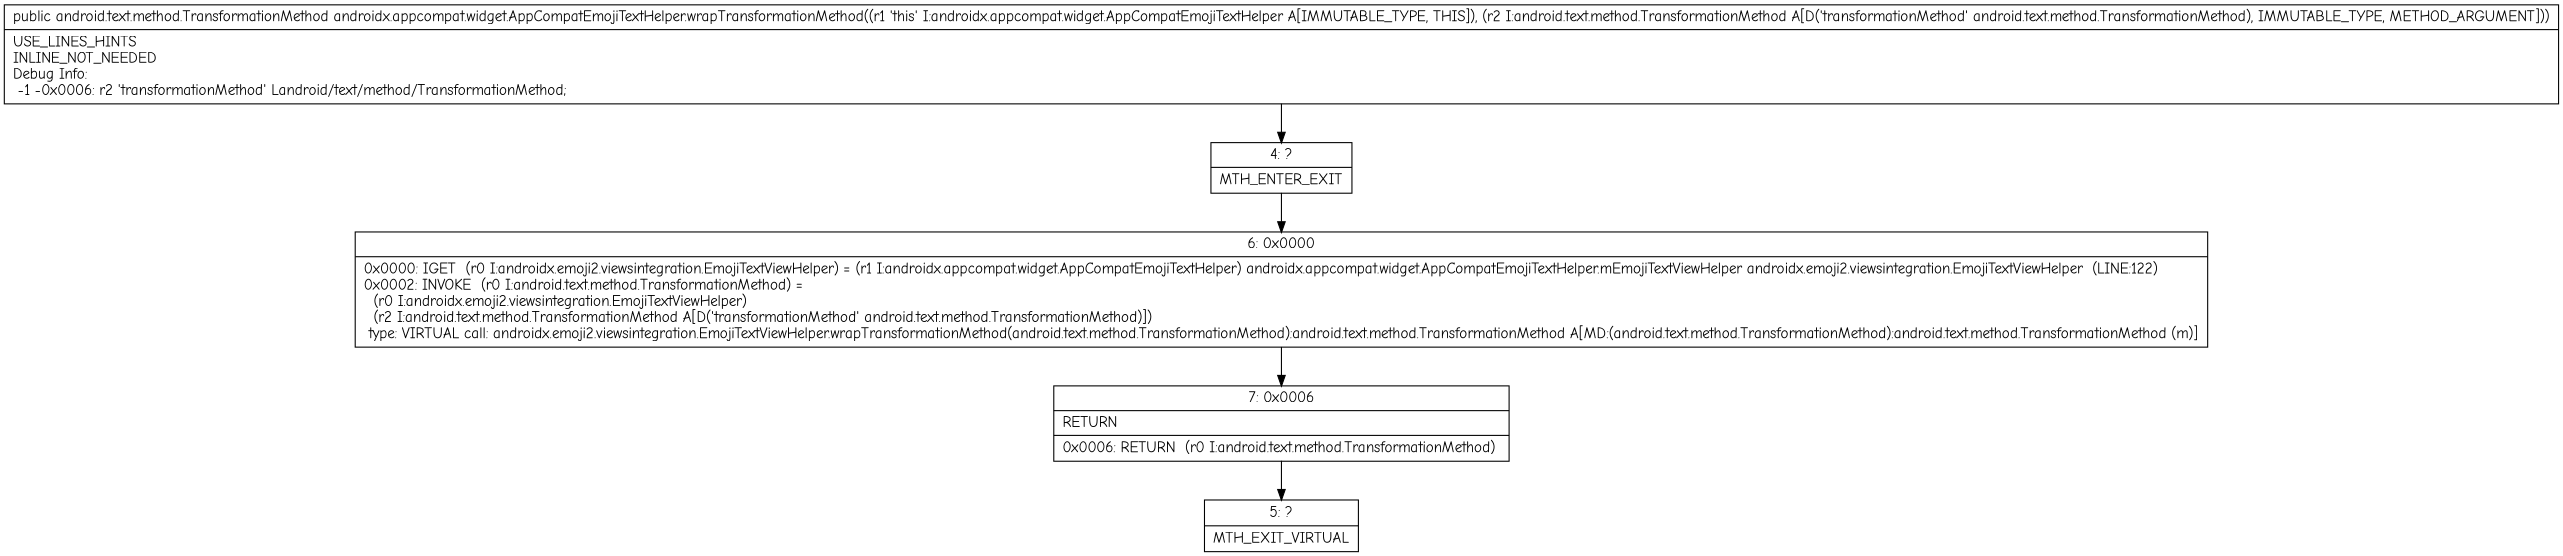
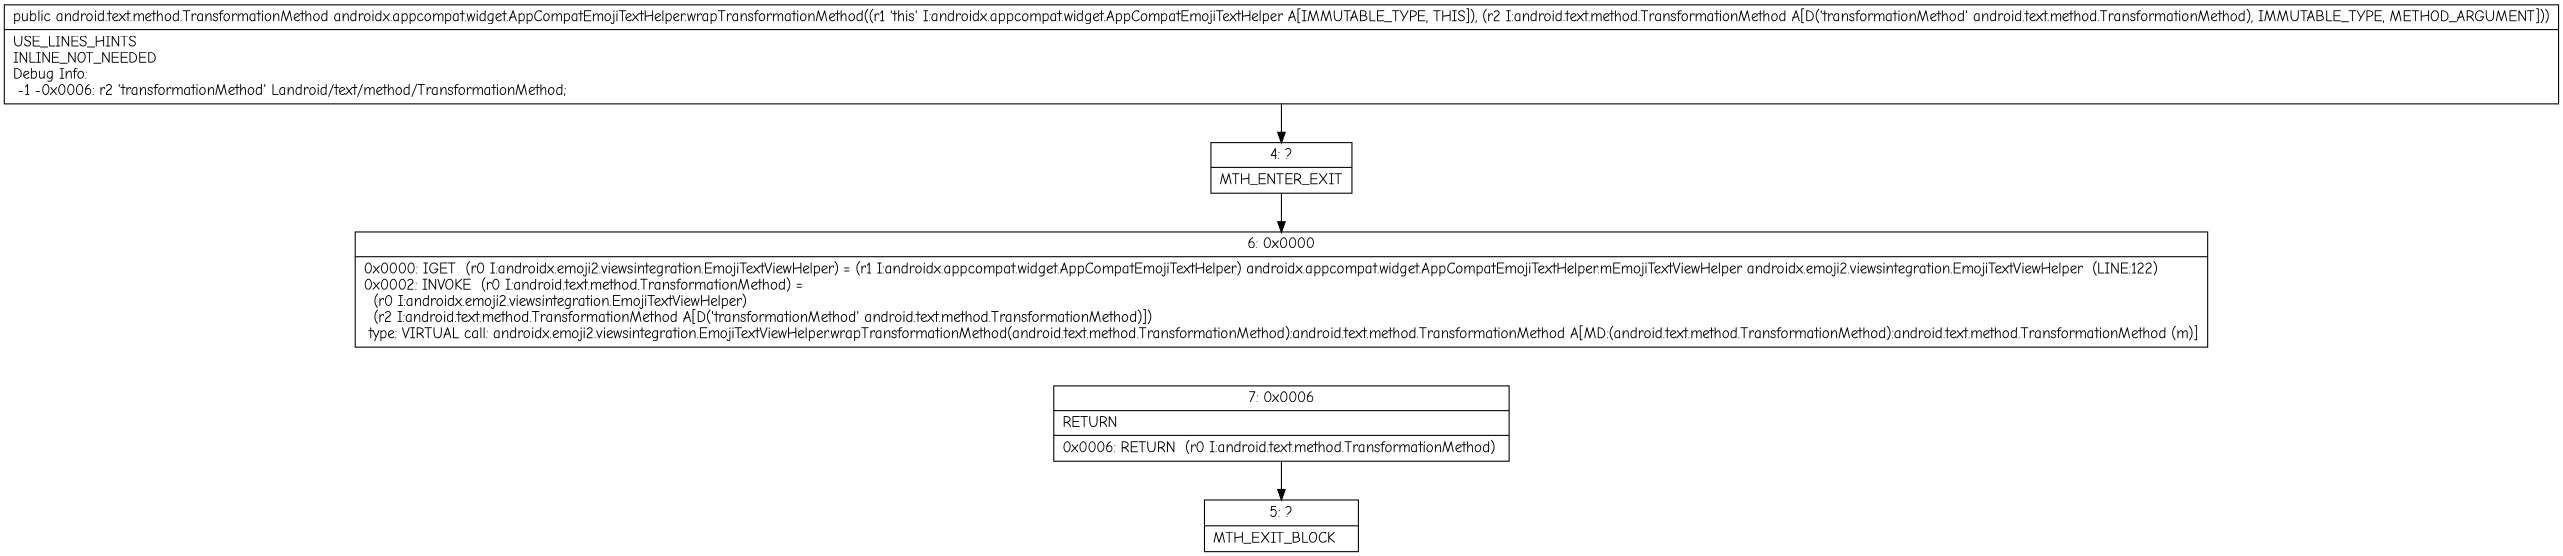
(1281, 361) -> none
(1281, 538) -> (1274, 538)
